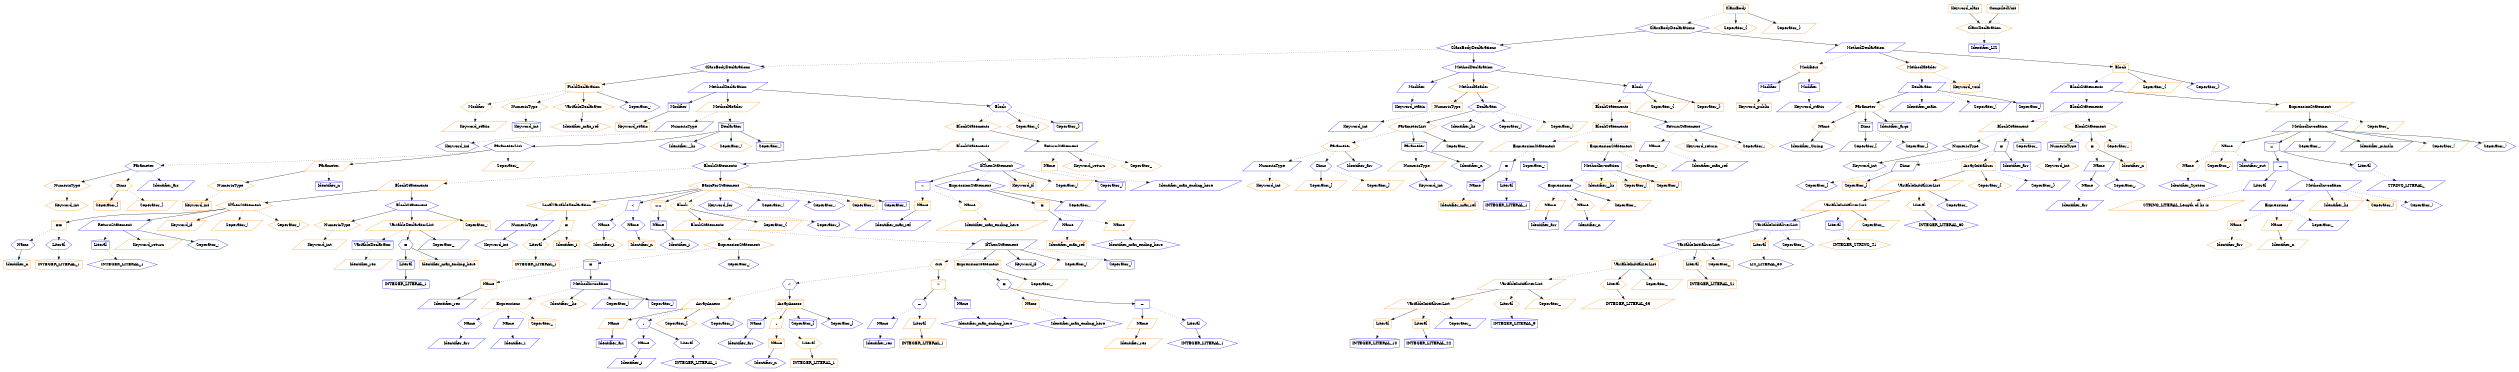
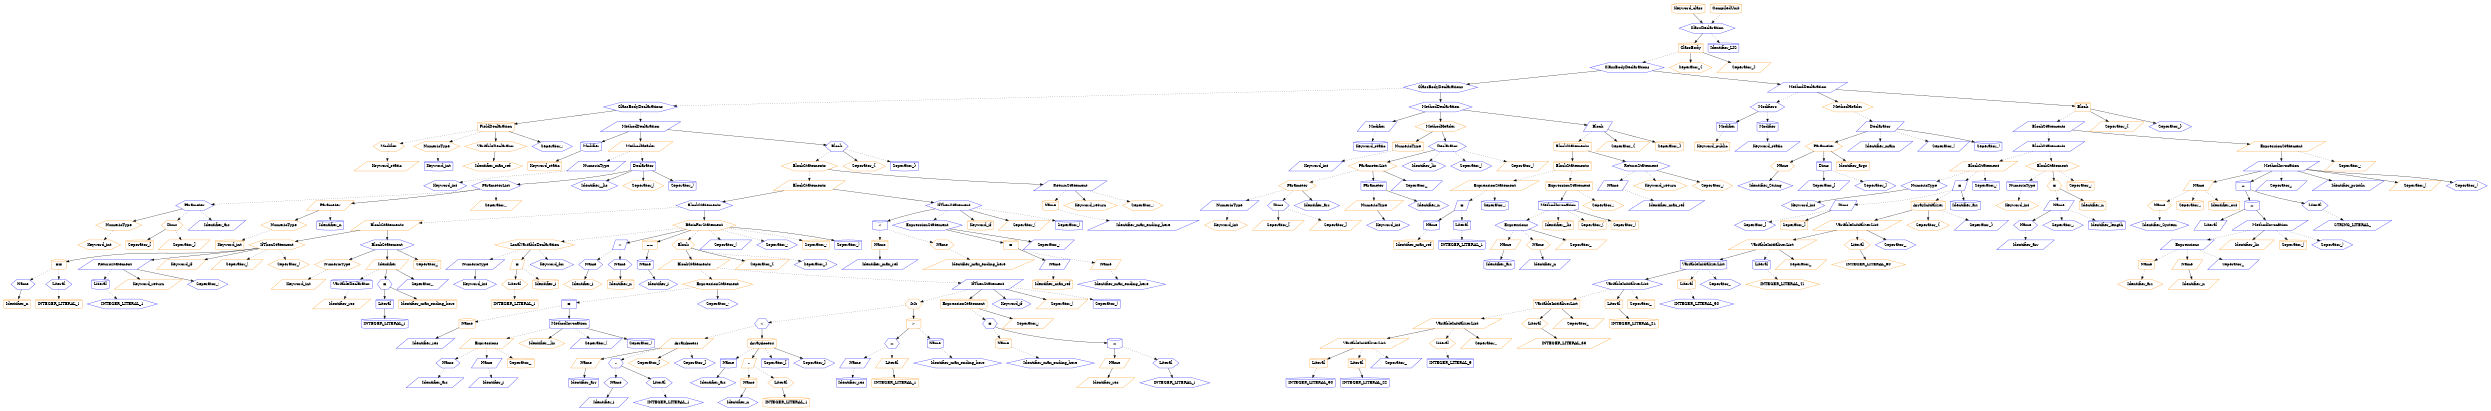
(1994, 17) -> (1717, 17)
(1984, 28) -> (1707, 28)
none -> (1700, 37)
(1809, 68) -> (1768, 107)
(1967, 87) -> none
(1894, 127) -> (1853, 166)
(2253, 166) -> (2224, 205)
(720, 194) -> (542, 254)
(647, 195) -> (623, 235)
(2177, 205) -> none
(412, 225) -> (387, 265)
(1941, 225) -> (1868, 265)
none -> (2107, 225)
(1855, 245) -> (1783, 284)
(1766, 265) -> (1697, 304)
(1375, 343) -> (1311, 383)
